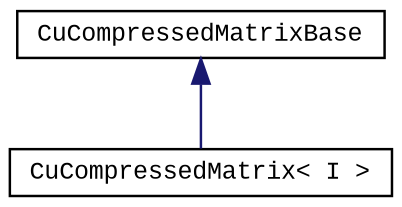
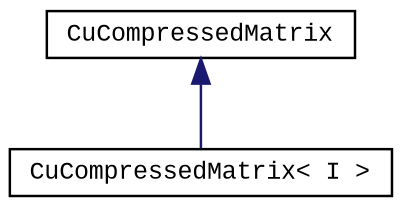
(201, 35) -> (201, 35)
